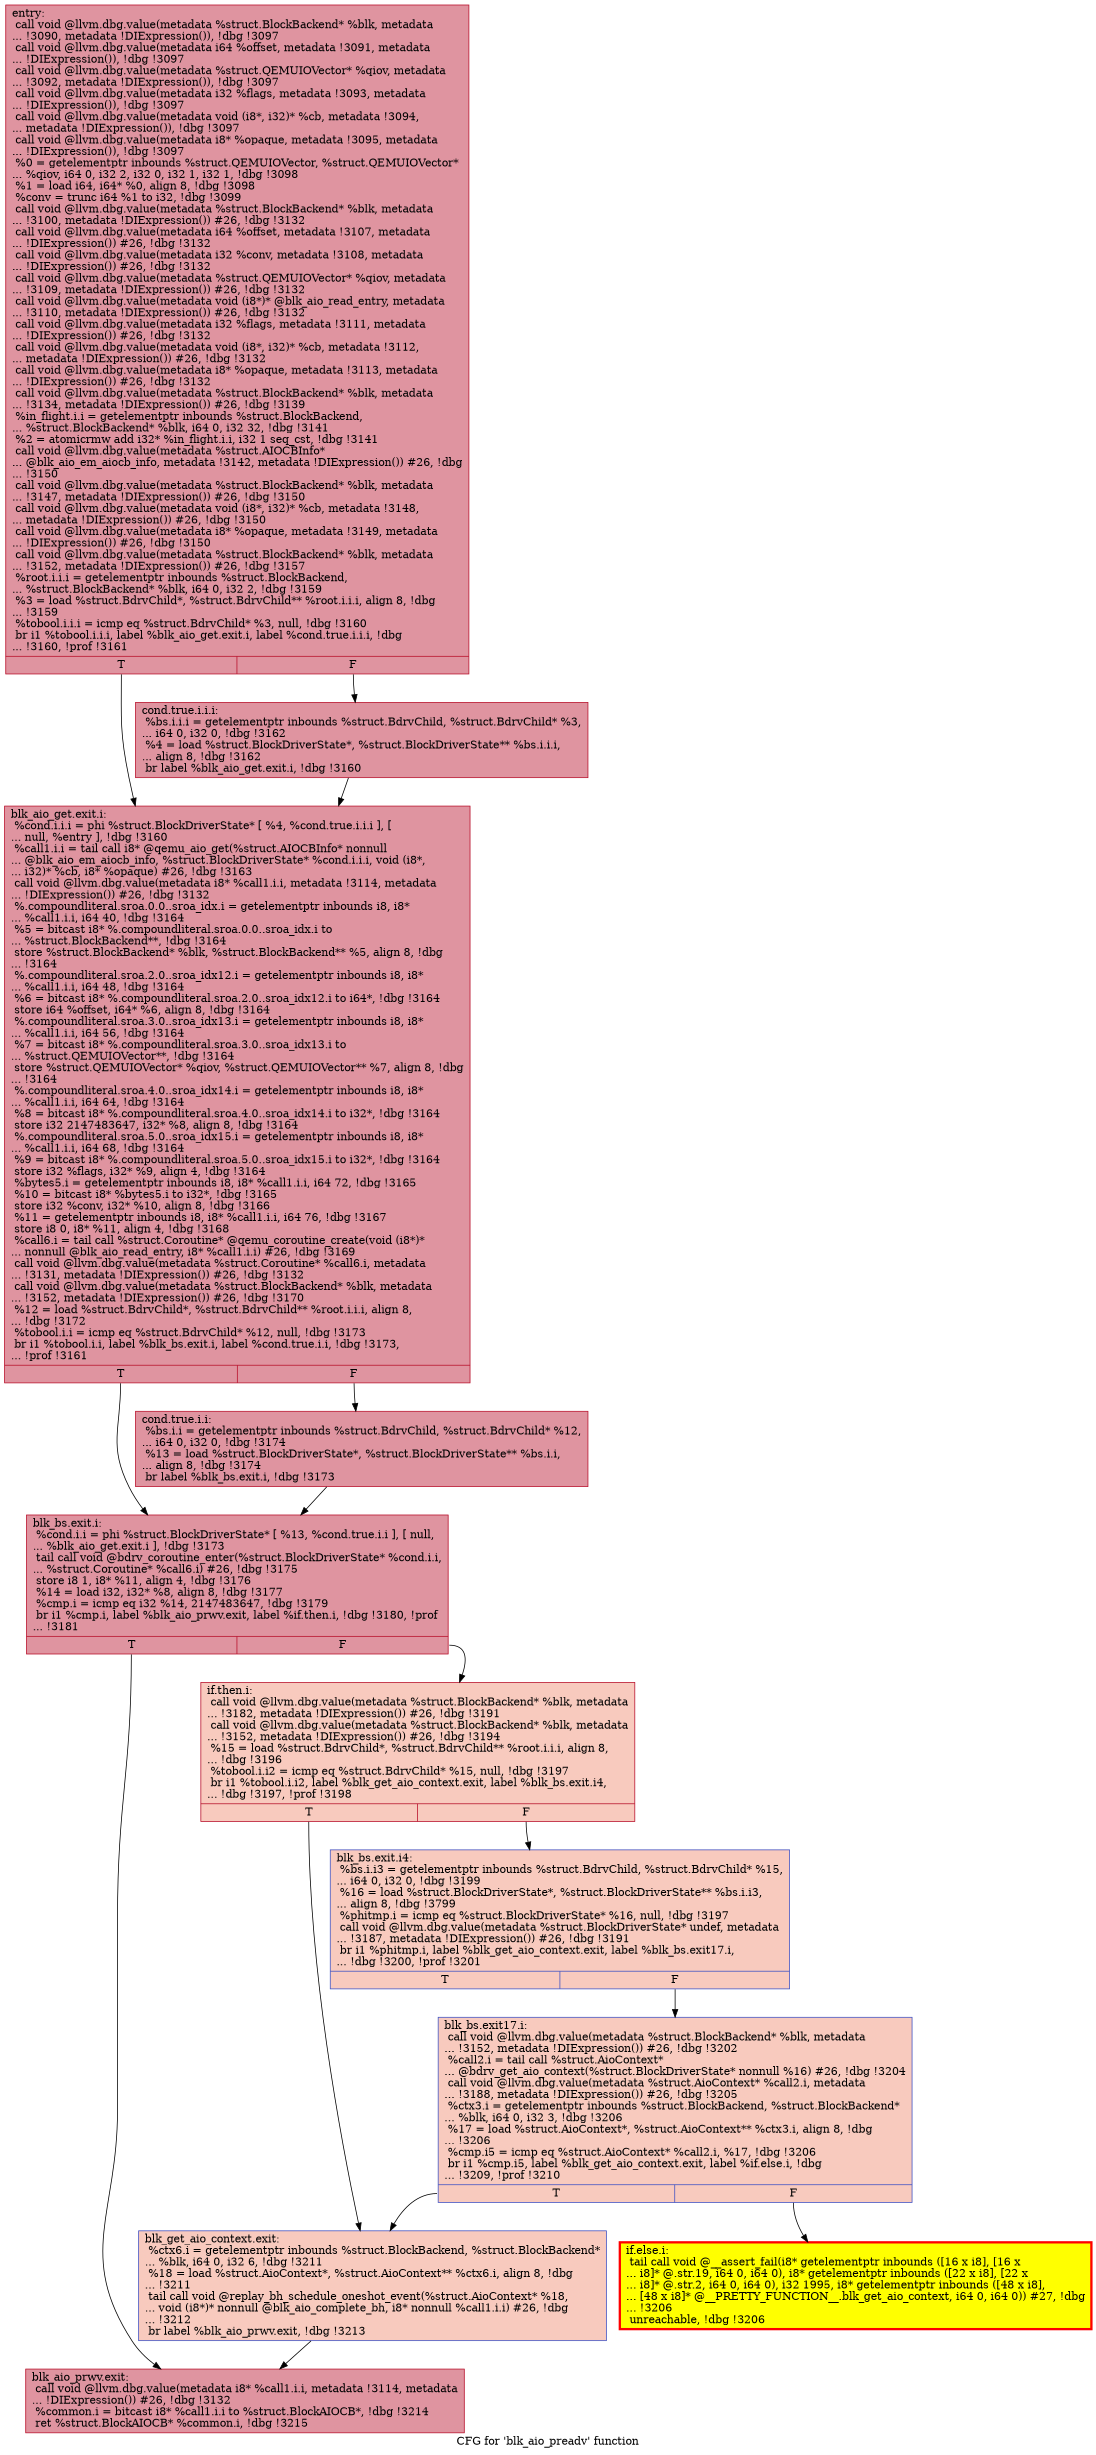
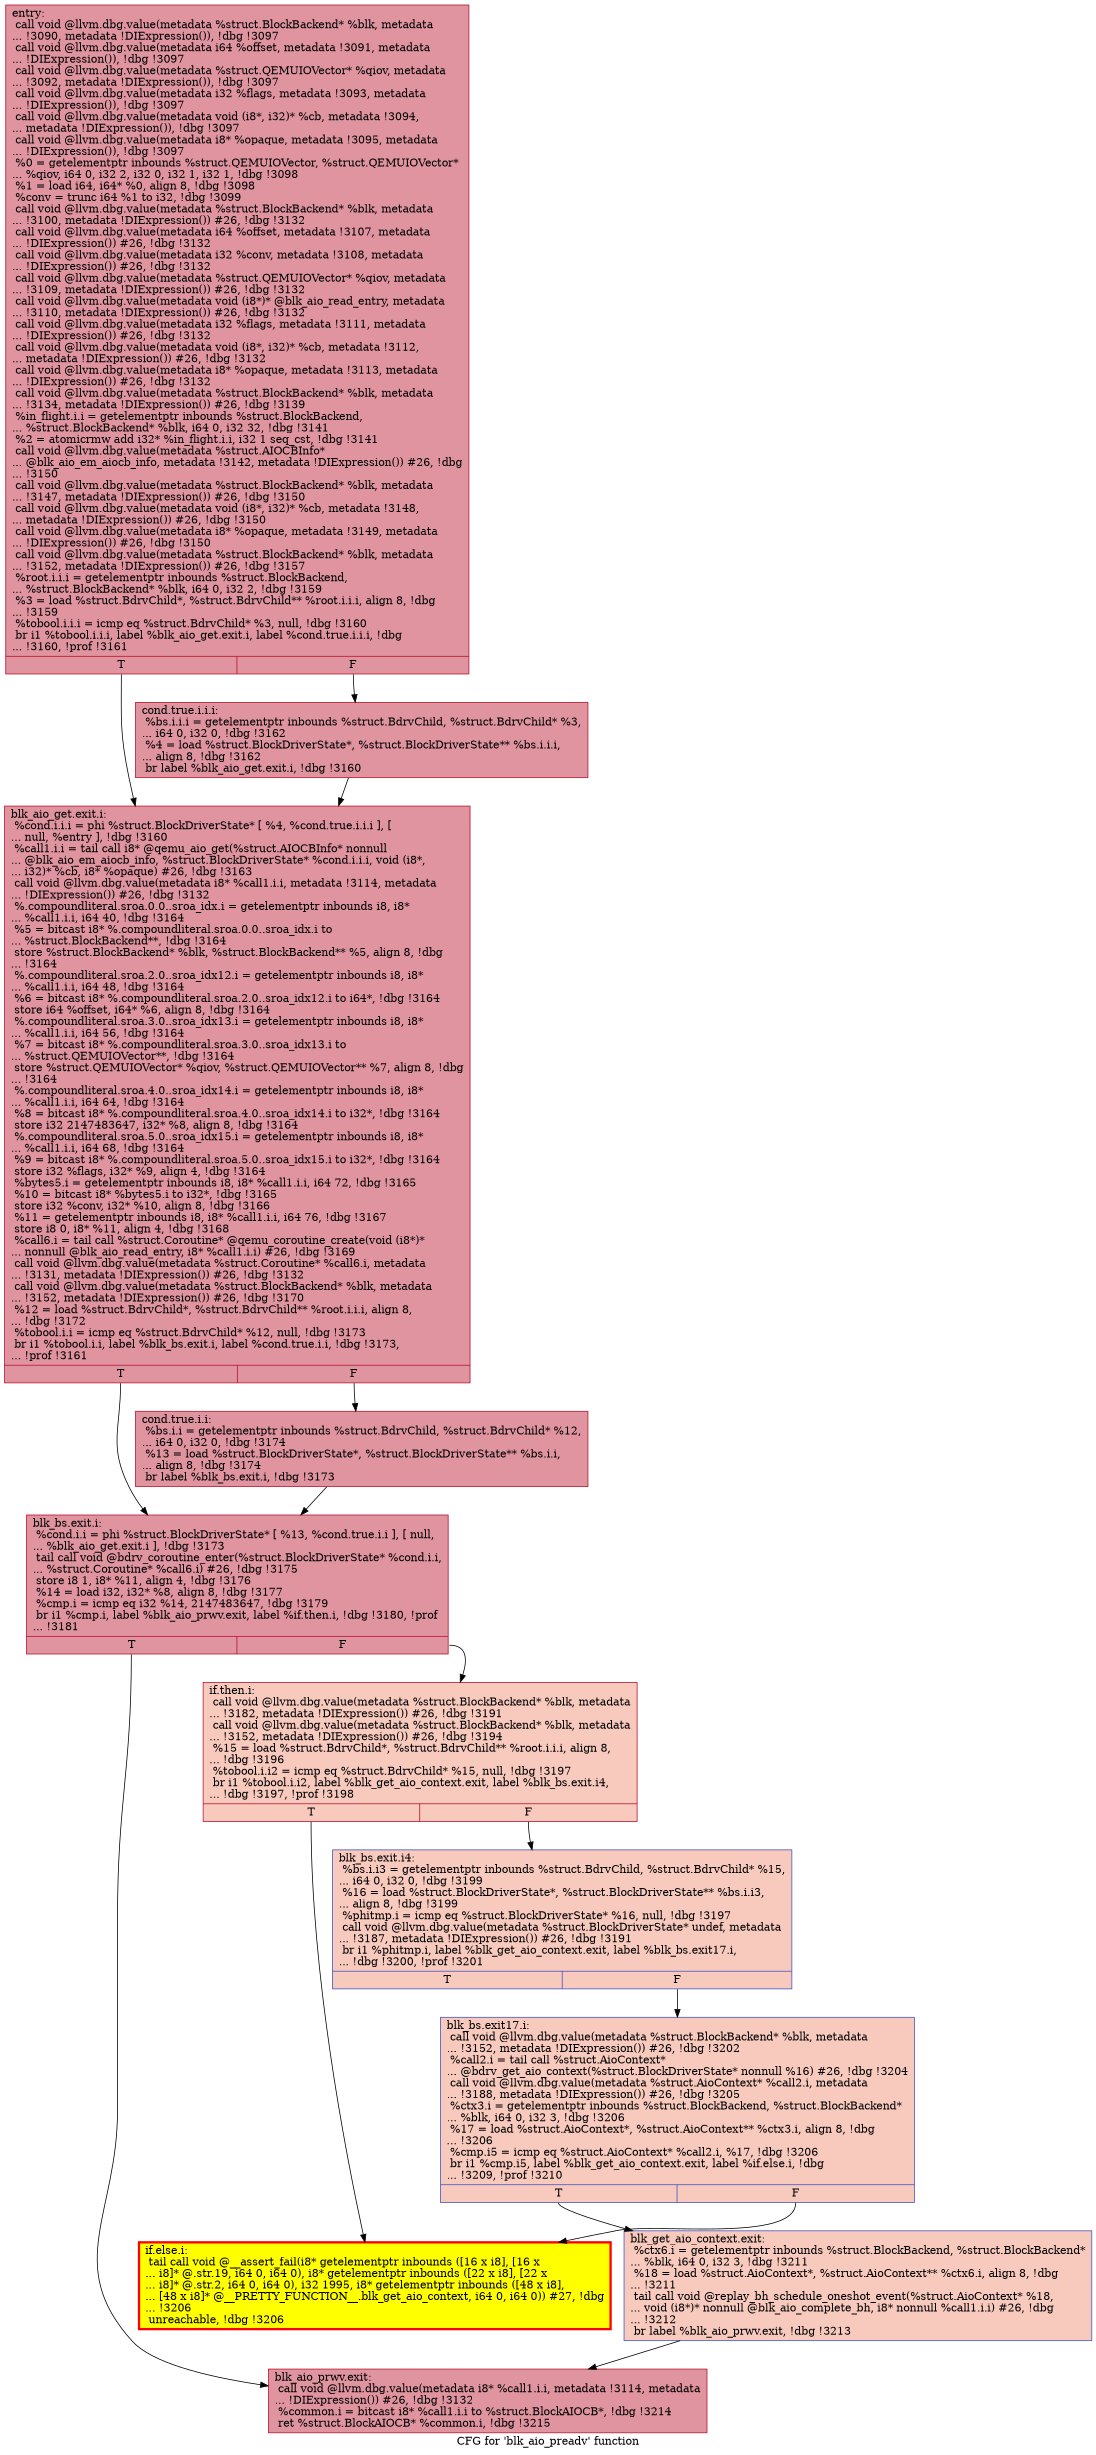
(396, 1904) -> (399, 1904)
(324, 2024) -> (327, 2029)
(234, 2262) -> (719, 2262)
